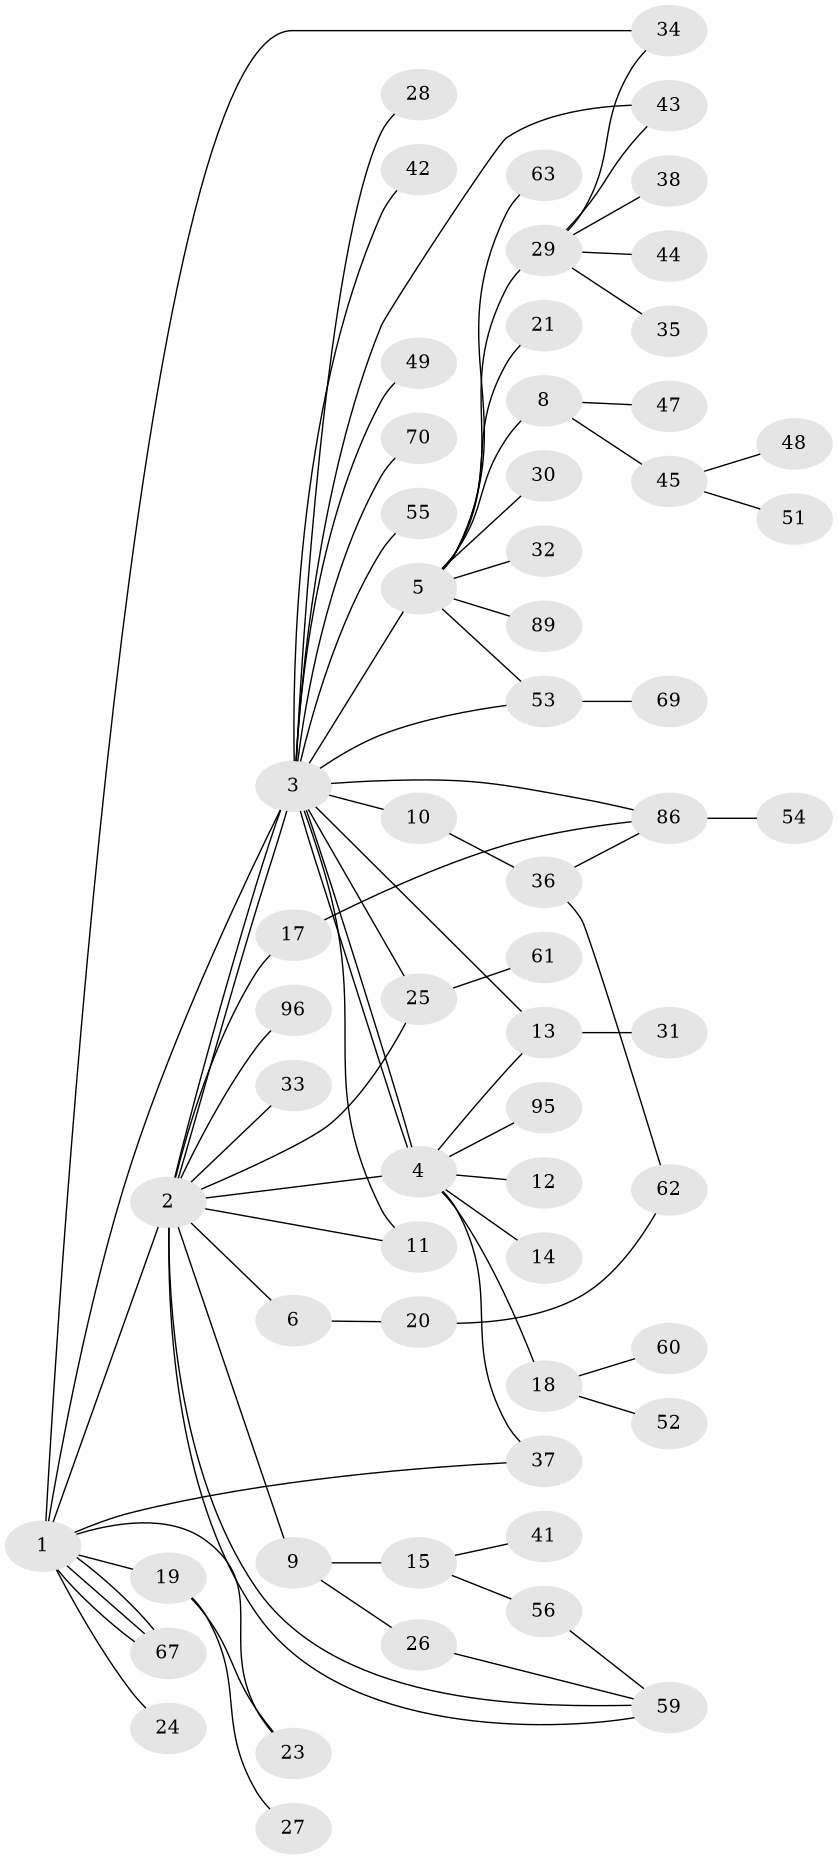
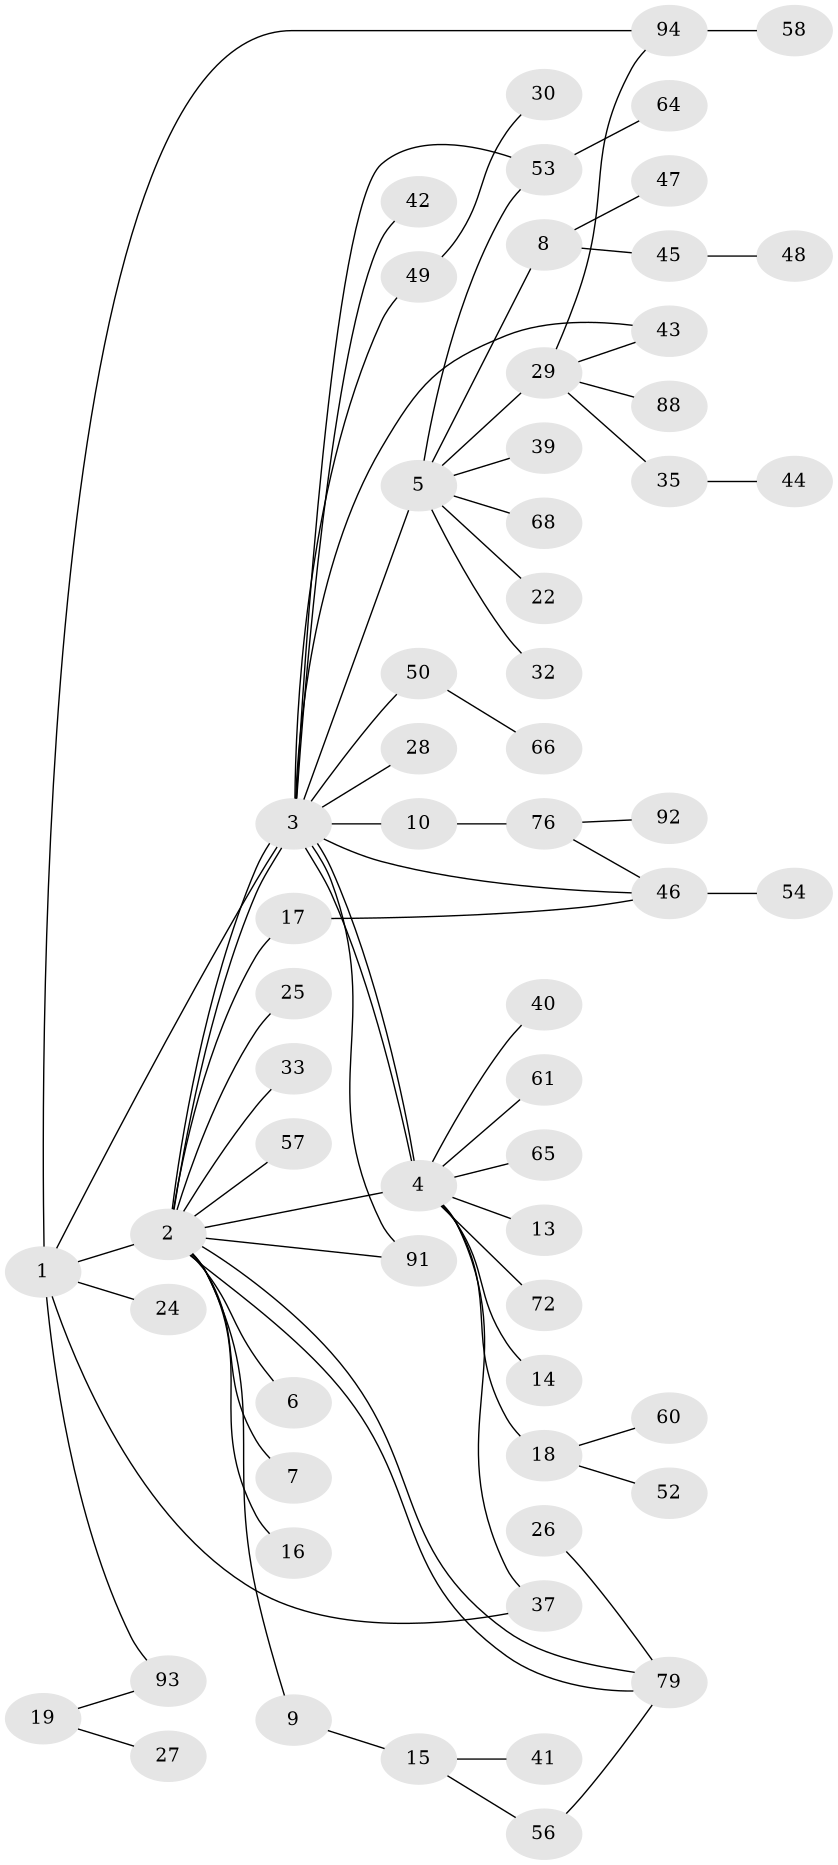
(669, 31) -> (669, 31)
none -> (795, 31)
(544, 175) -> (544, 523)
(669, 181) -> (669, 406)
(607, 253) -> (732, 482)
(544, 326) -> (544, 598)
(419, 438) -> (419, 674)
(419, 514) -> none
(795, 519) -> none
(482, 532) -> (482, 186)
(544, 626) -> (544, 448)
(669, 701) -> (669, 106)
none -> (544, 749)
(669, 818) -> (669, 893)
(544, 882) -> (544, 824)
(356, 893) -> none
(419, 909) -> none
(477, 980) -> (481, 1133)
none -> (544, 1005)
(294, 1010) -> (294, 1553)
(669, 1033) -> none
(544, 1108) -> (544, 1155)
none -> (294, 1144)
(544, 1183) -> (544, 1305)
(669, 1190) -> (669, 818)
(419, 1247) -> (419, 1261)
(419, 1322) -> none
none -> (294, 1478)
(106, 1562) -> none
(356, 1604) -> none
(168, 1653) -> none
(669, 1708) -> (669, 1683)
(294, 1754) -> (168, 1681)
